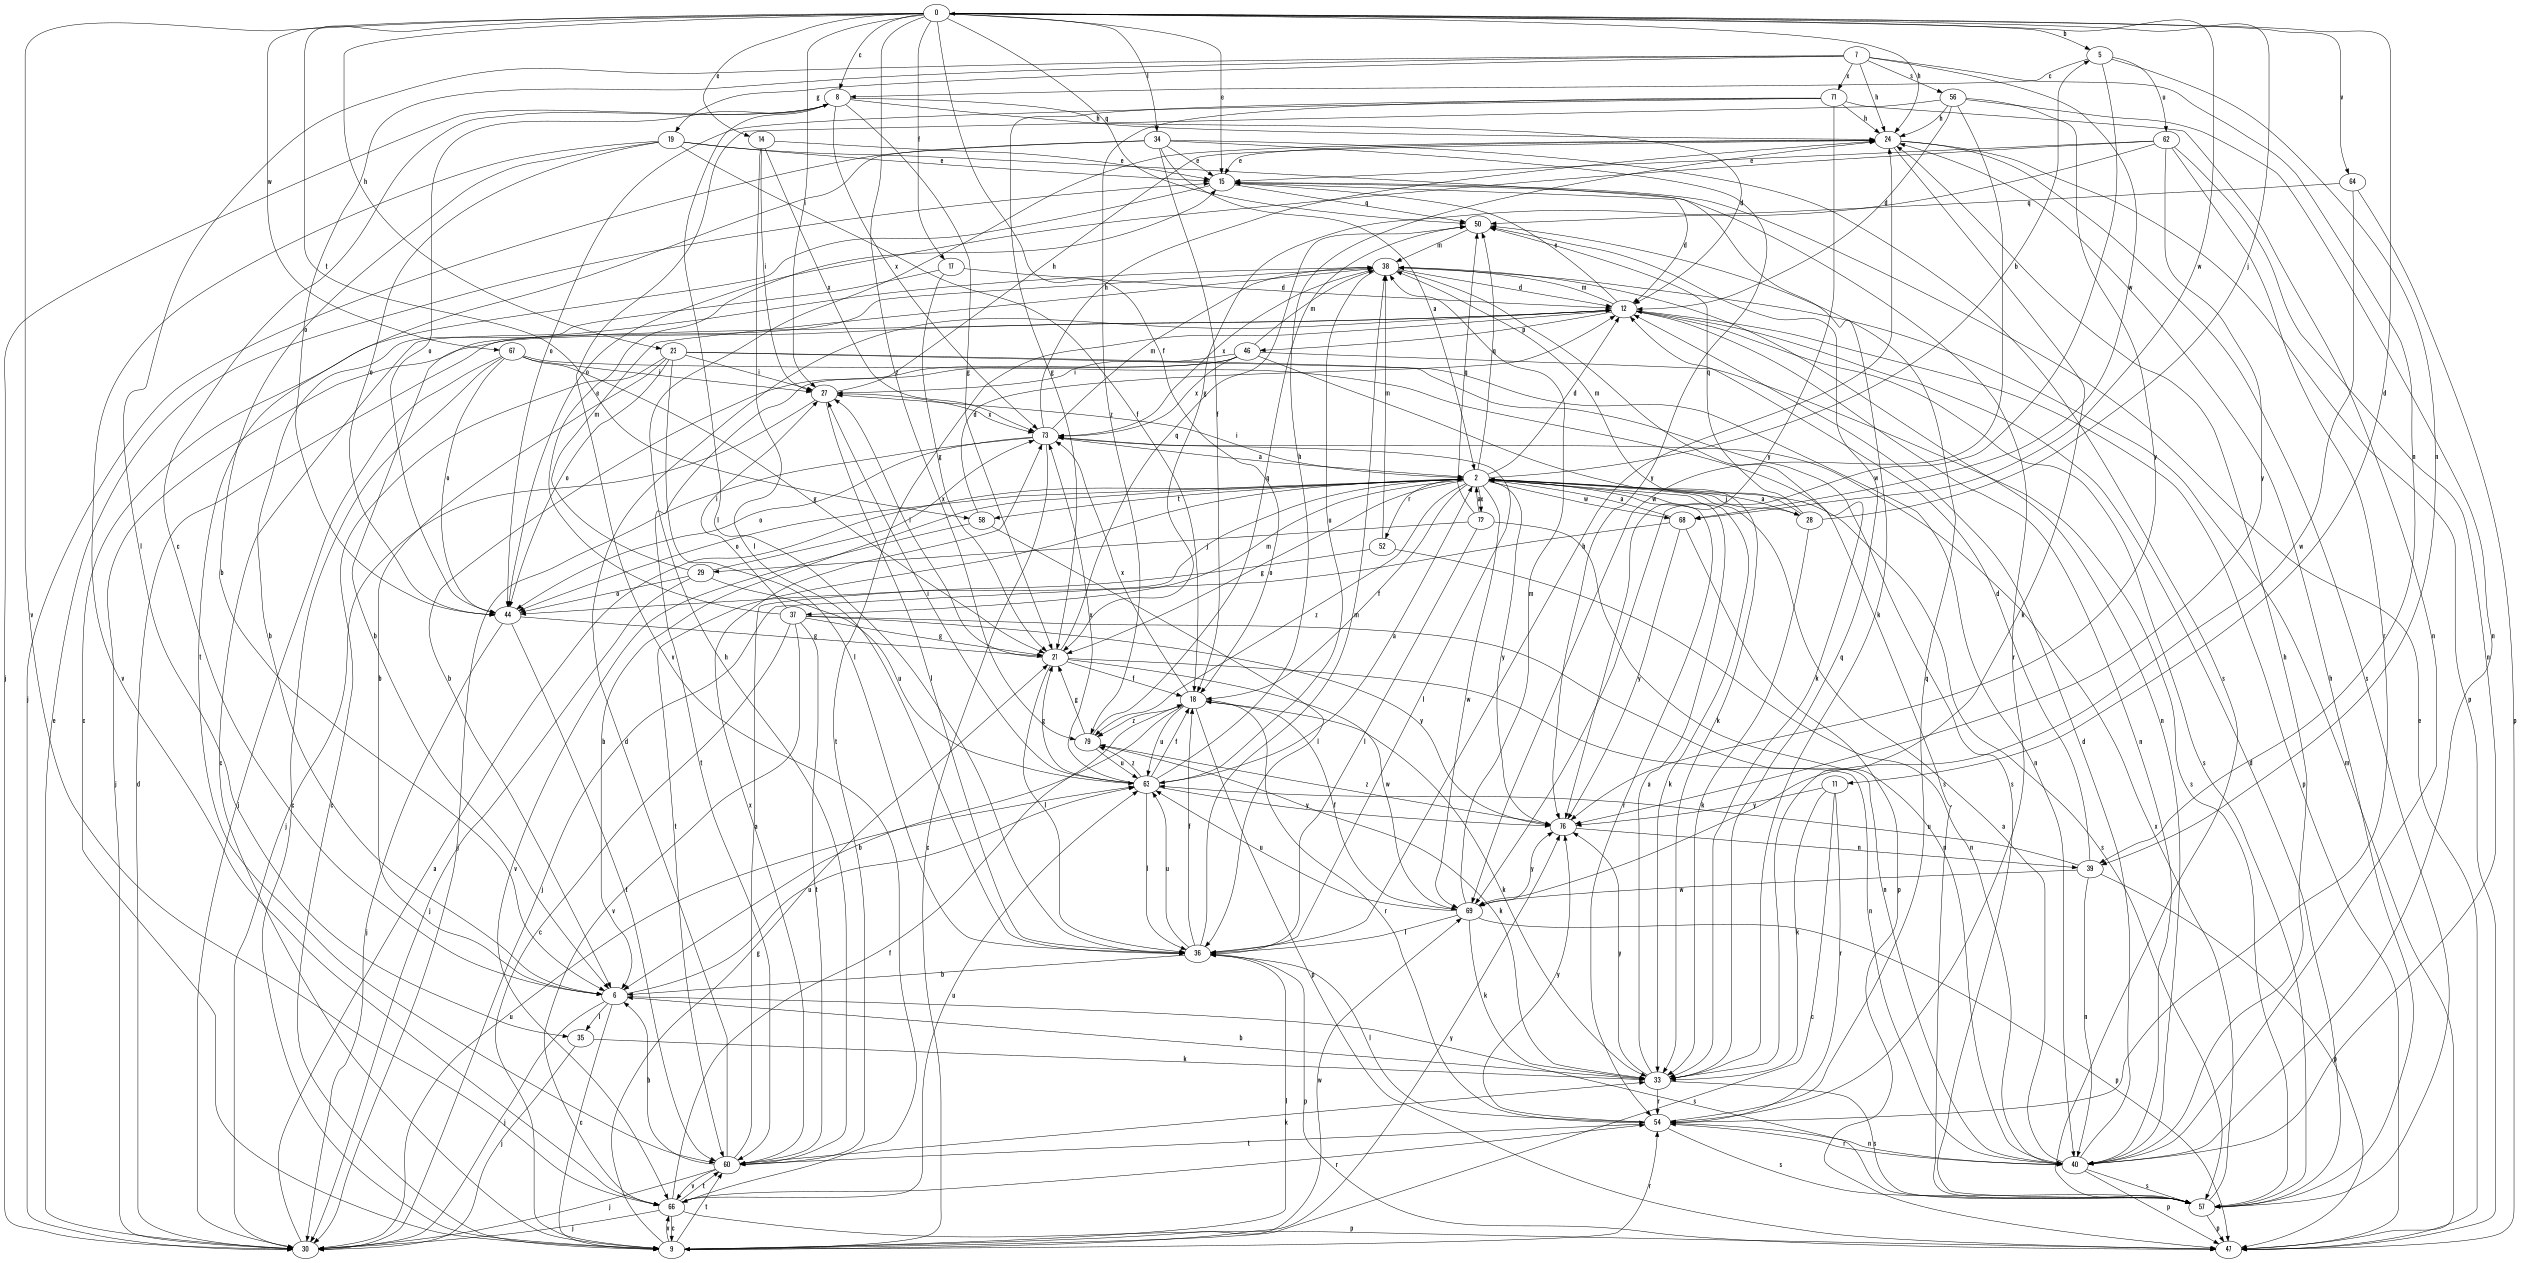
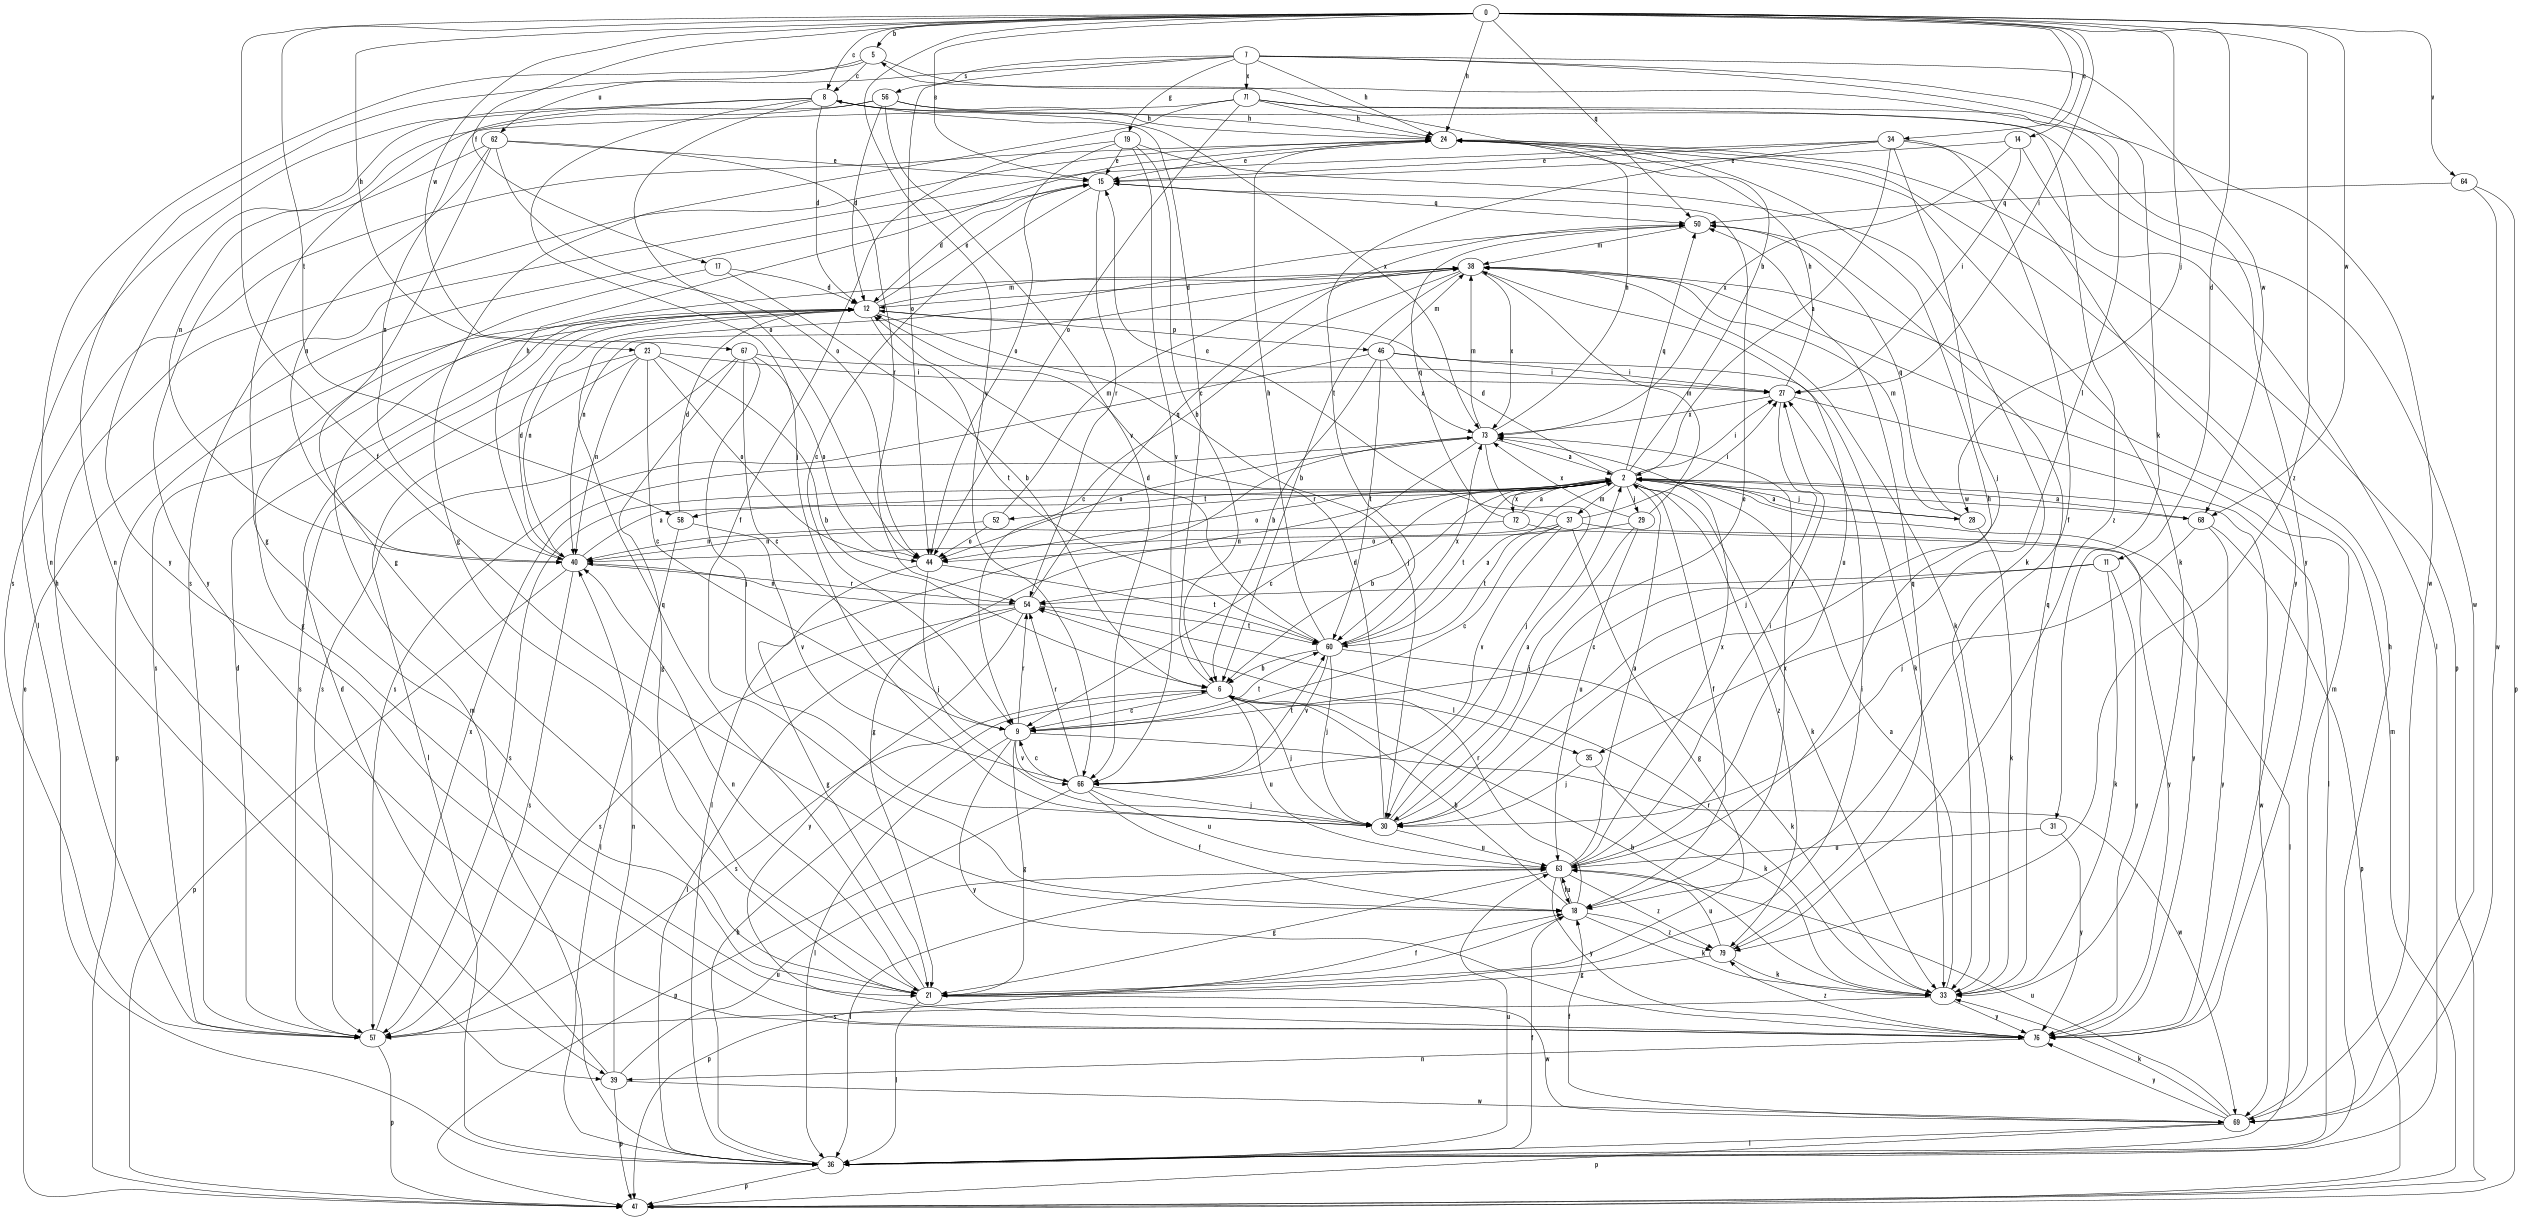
(2088, 27) -> (2095, 31)
(1093, 547) -> (1632, 497)
none -> (2053, 827)
